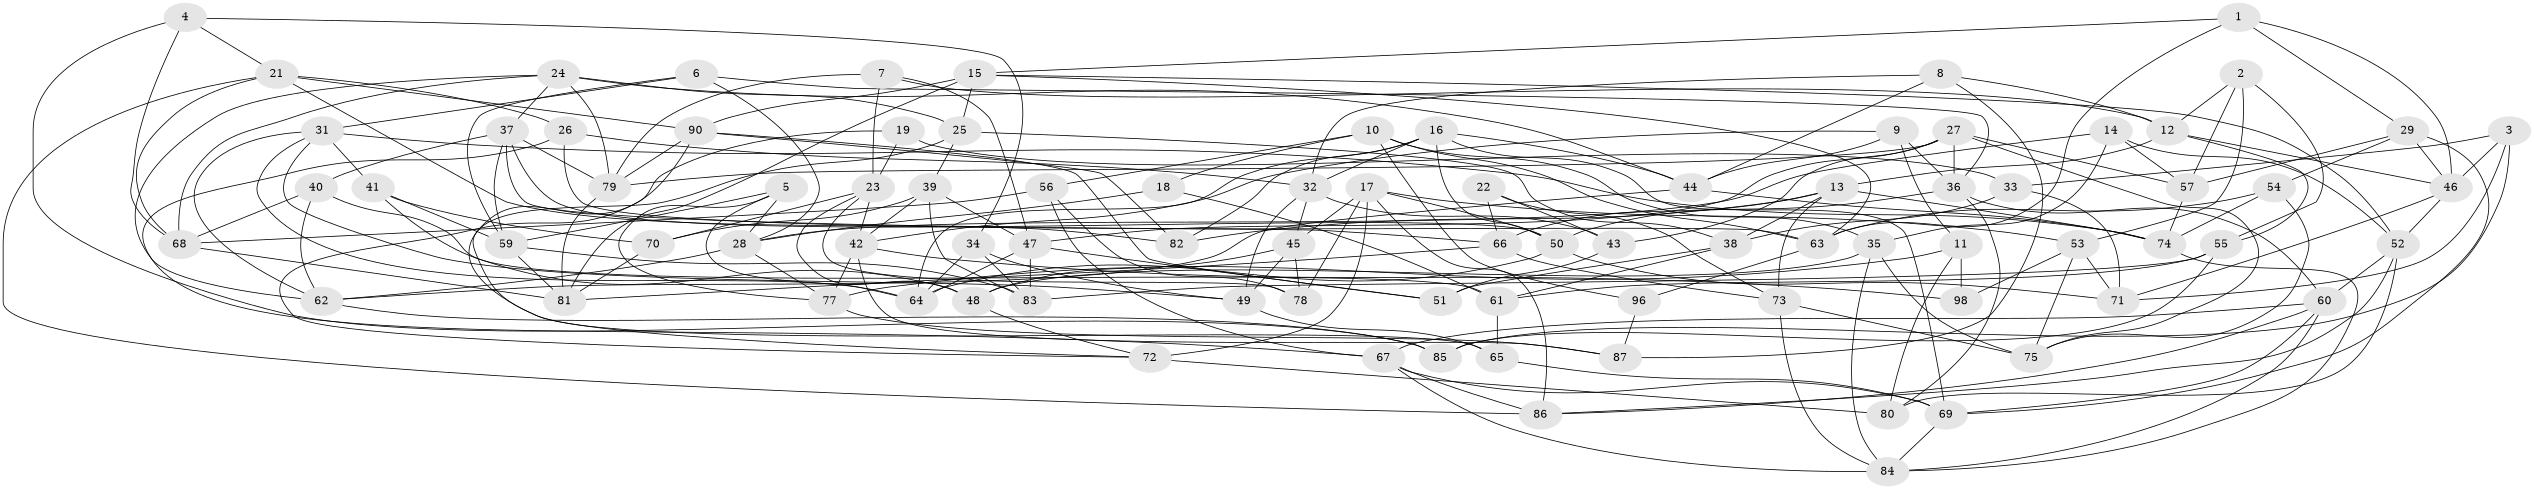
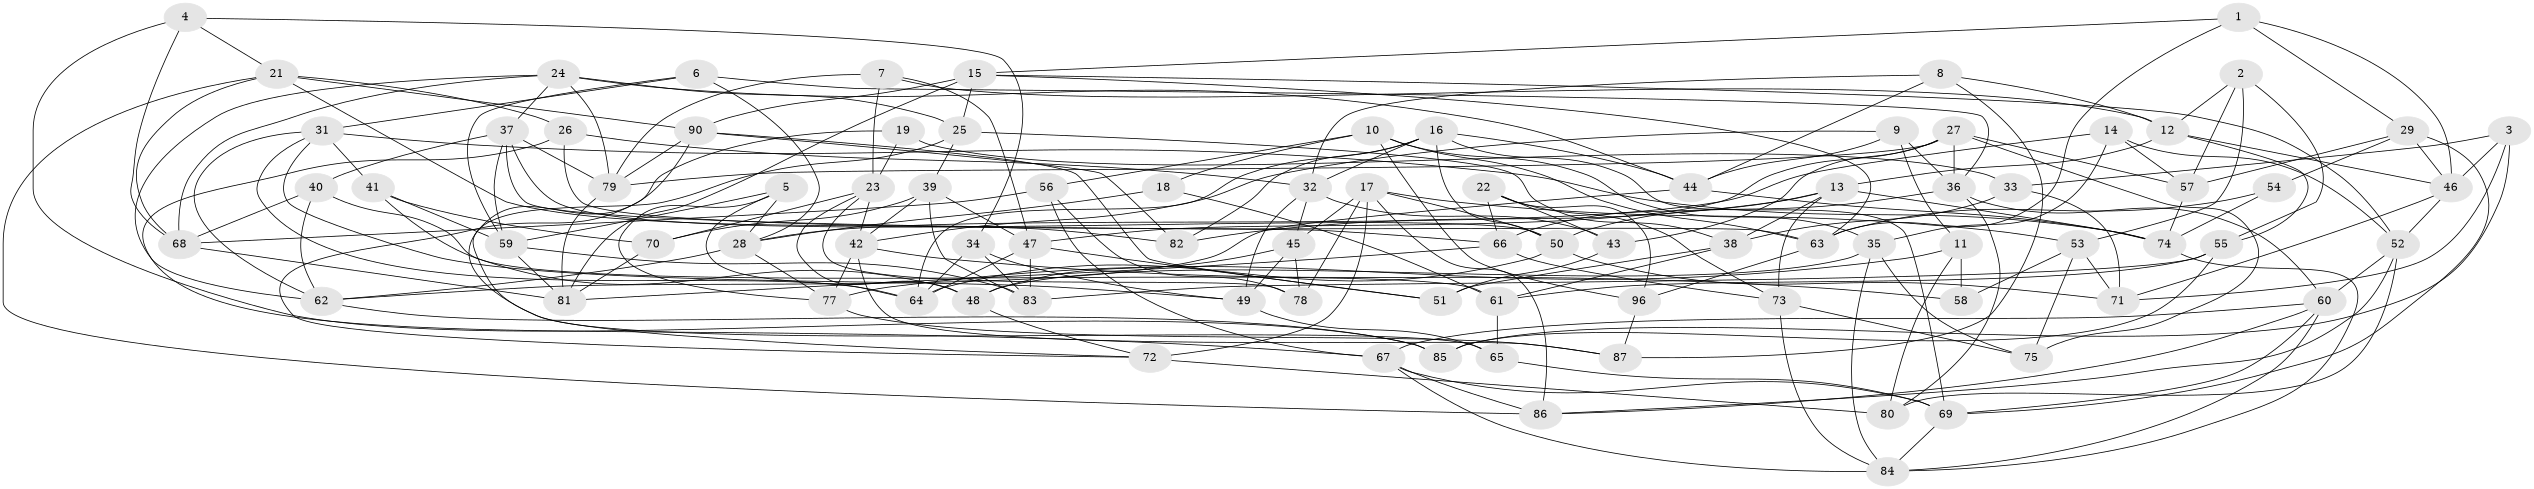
none -> (1605, 207)
(1961, 301) -> (1961, 301)
(2242, 325) -> none
